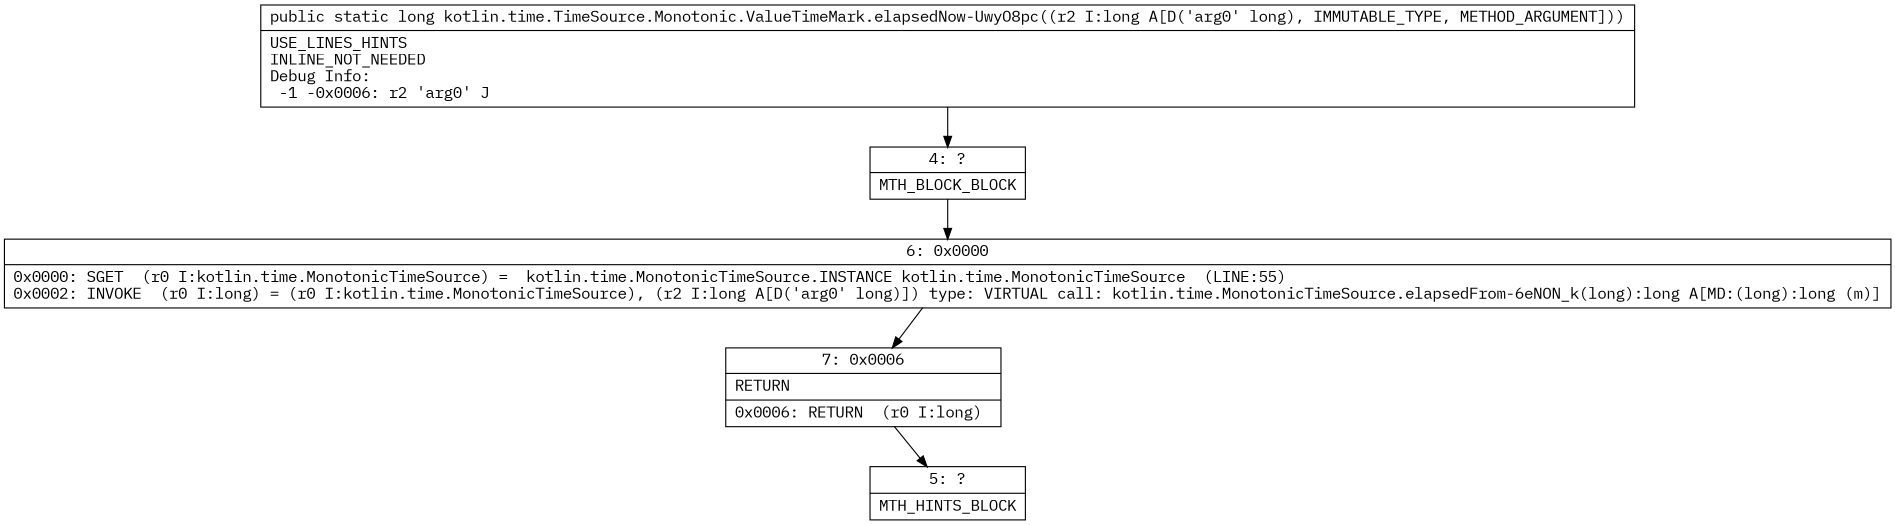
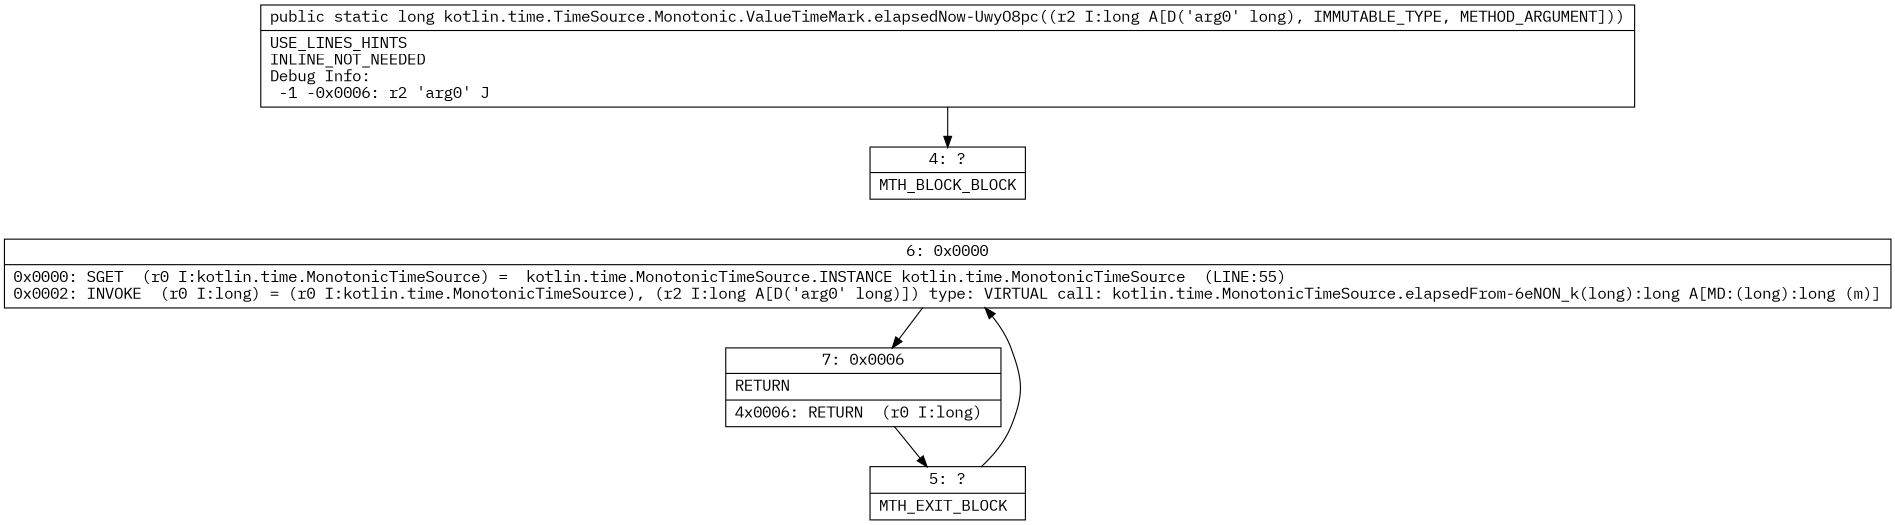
(948, 214) -> (1020, 394)
(863, 413) -> (863, 413)
(948, 506) -> (943, 506)
